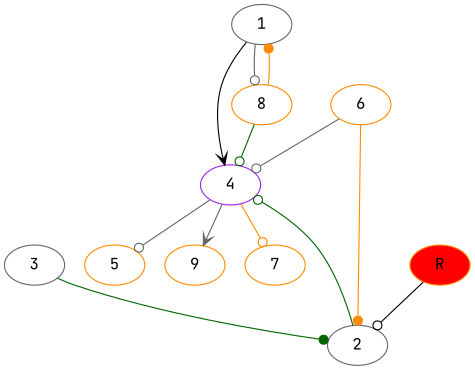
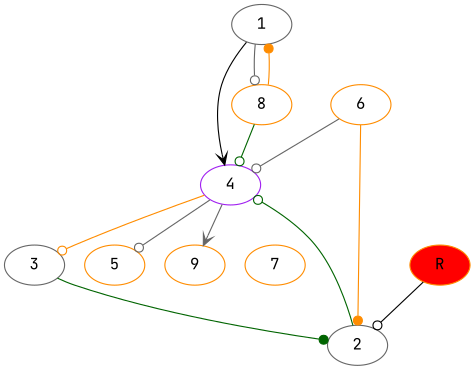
(251, 221) -> (135, 221)
